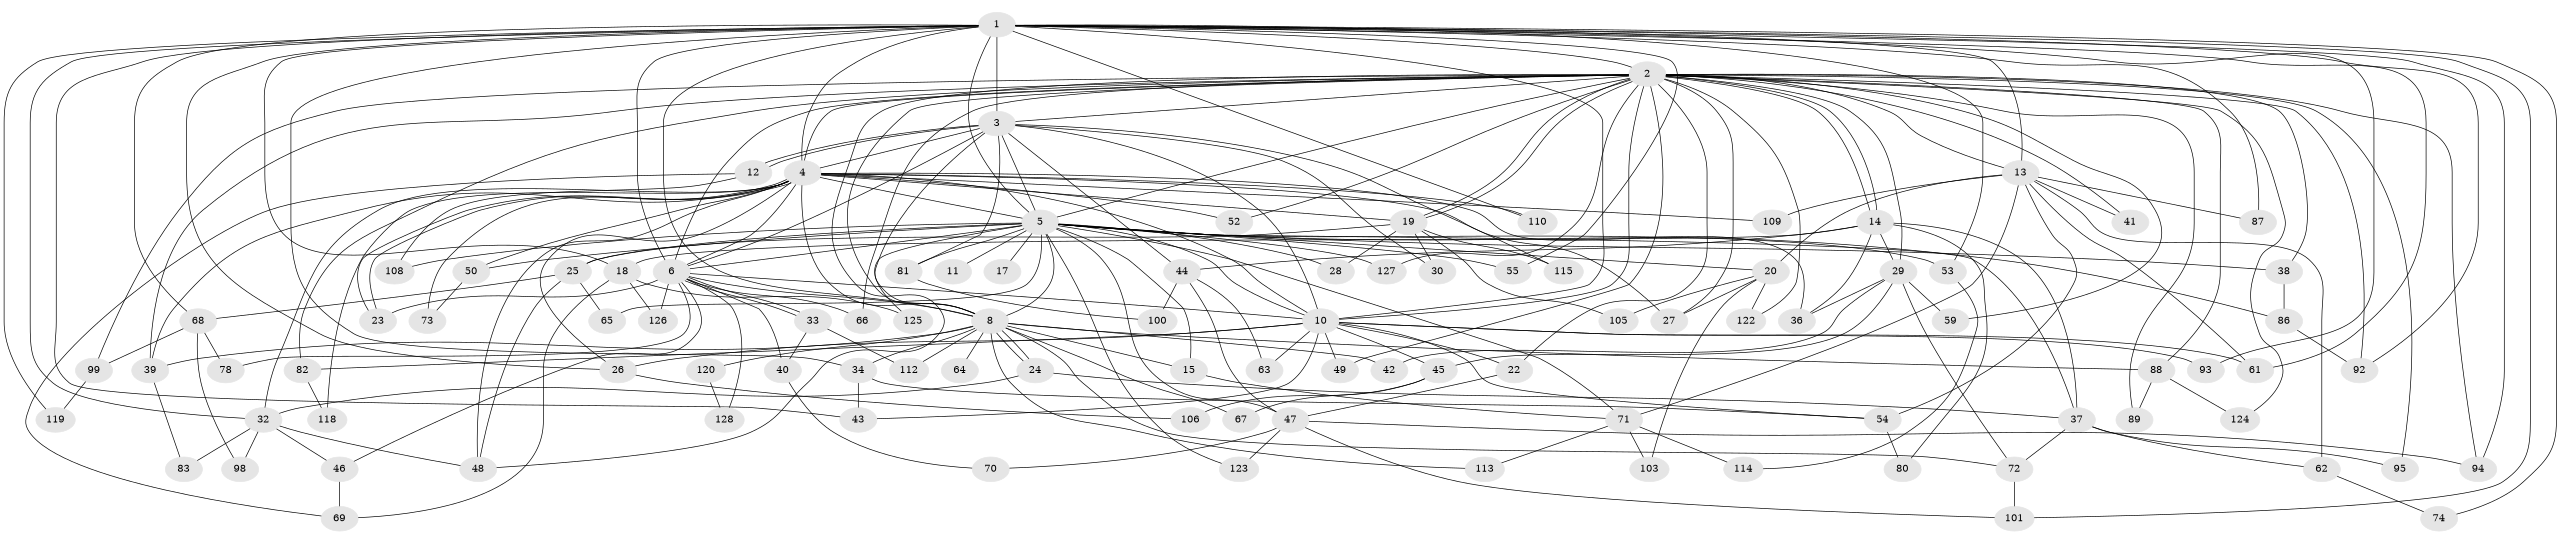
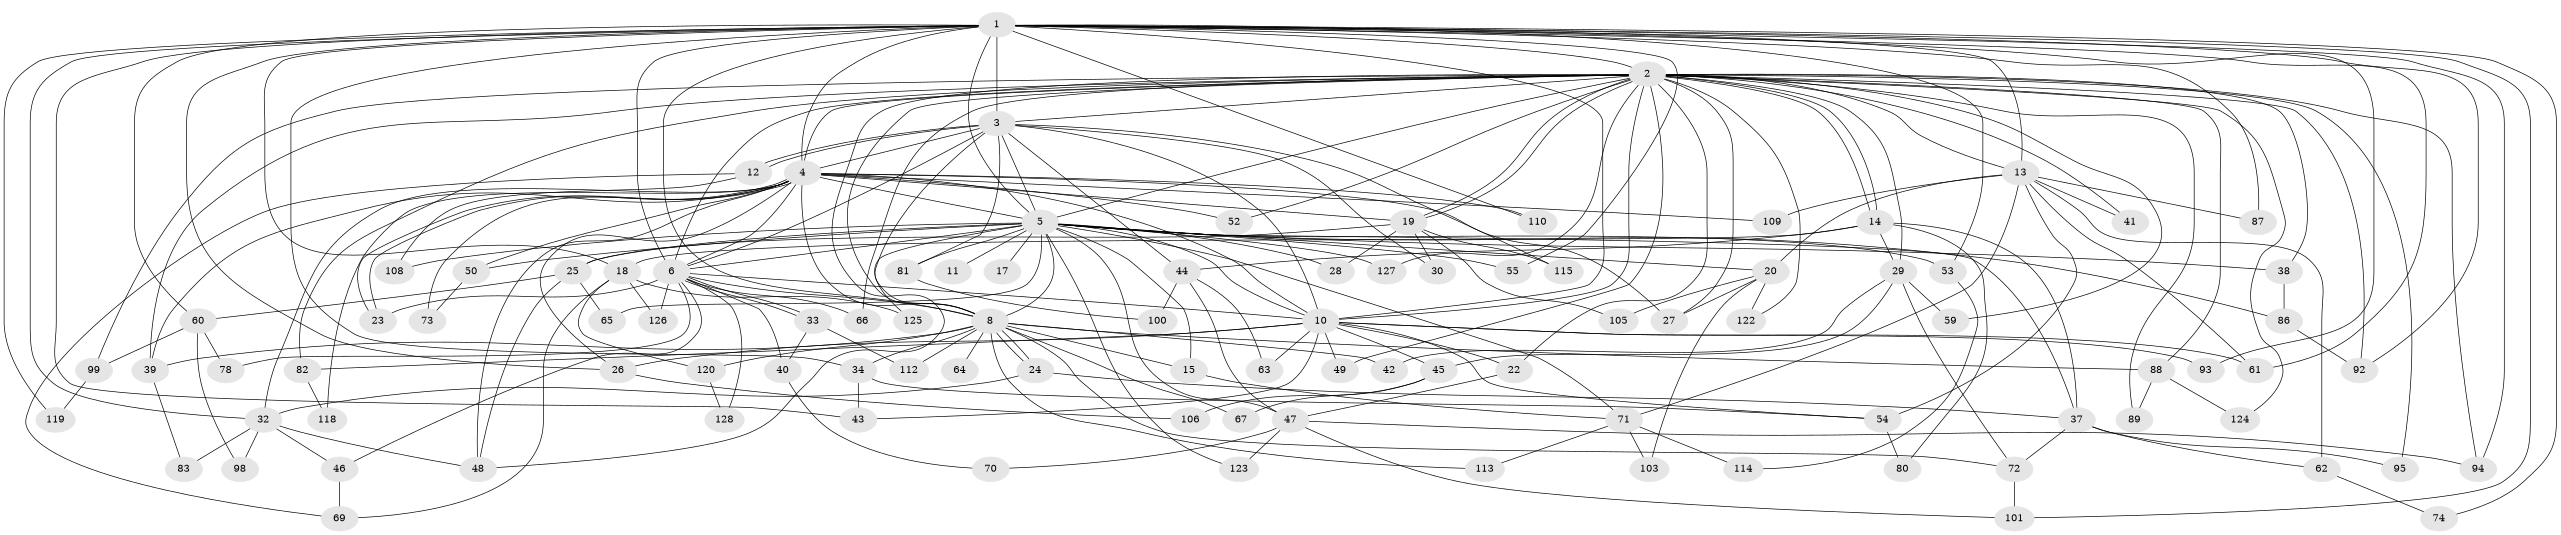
(198, 321) -> (198, 321)
(1797, 321) -> none
none -> (599, 342)
